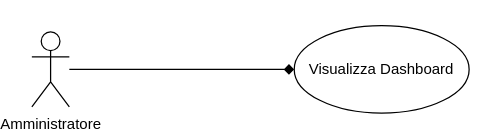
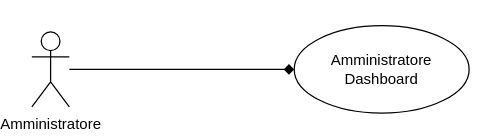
(382, 69) -> (382, 69)
